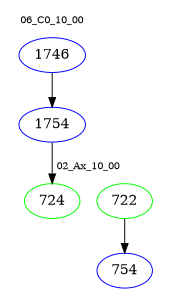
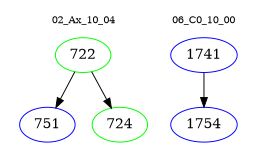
(52, 55) -> (204, 55)
(52, 163) -> (99, 86)
(88, 167) -> (84, 21)
(125, 271) -> (47, 125)
